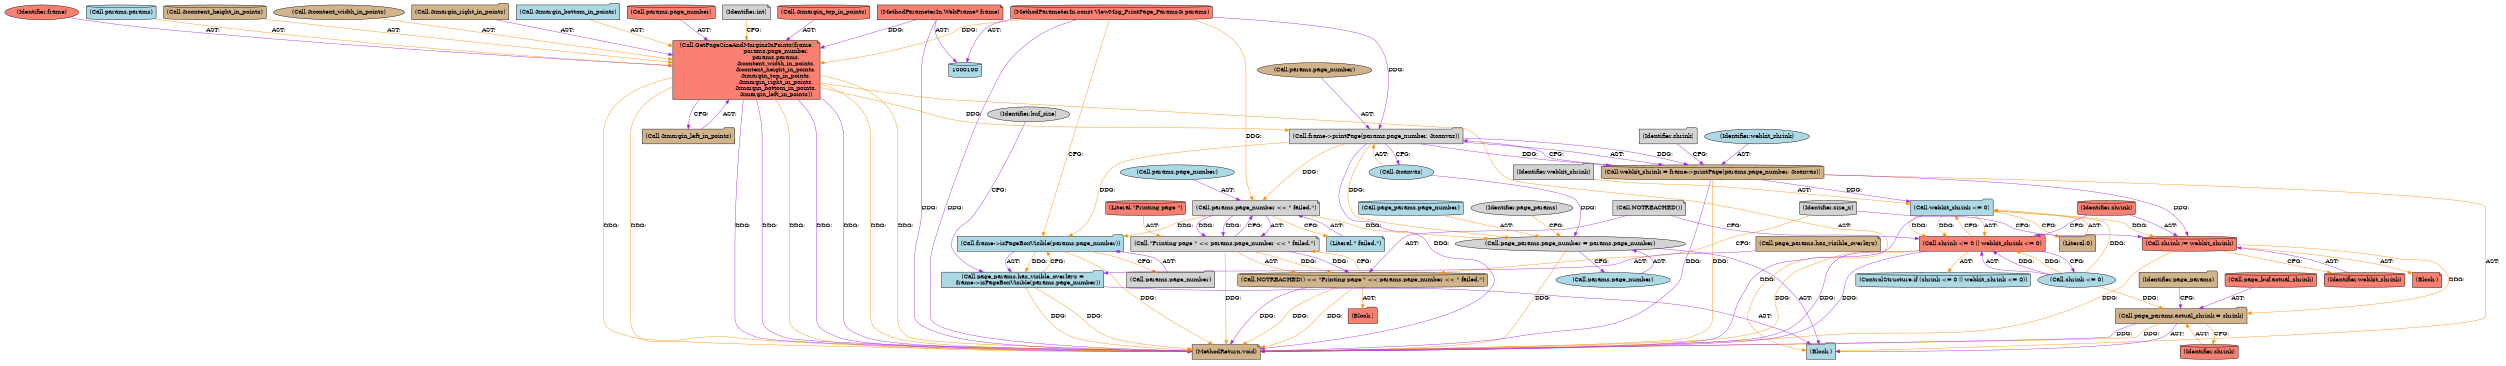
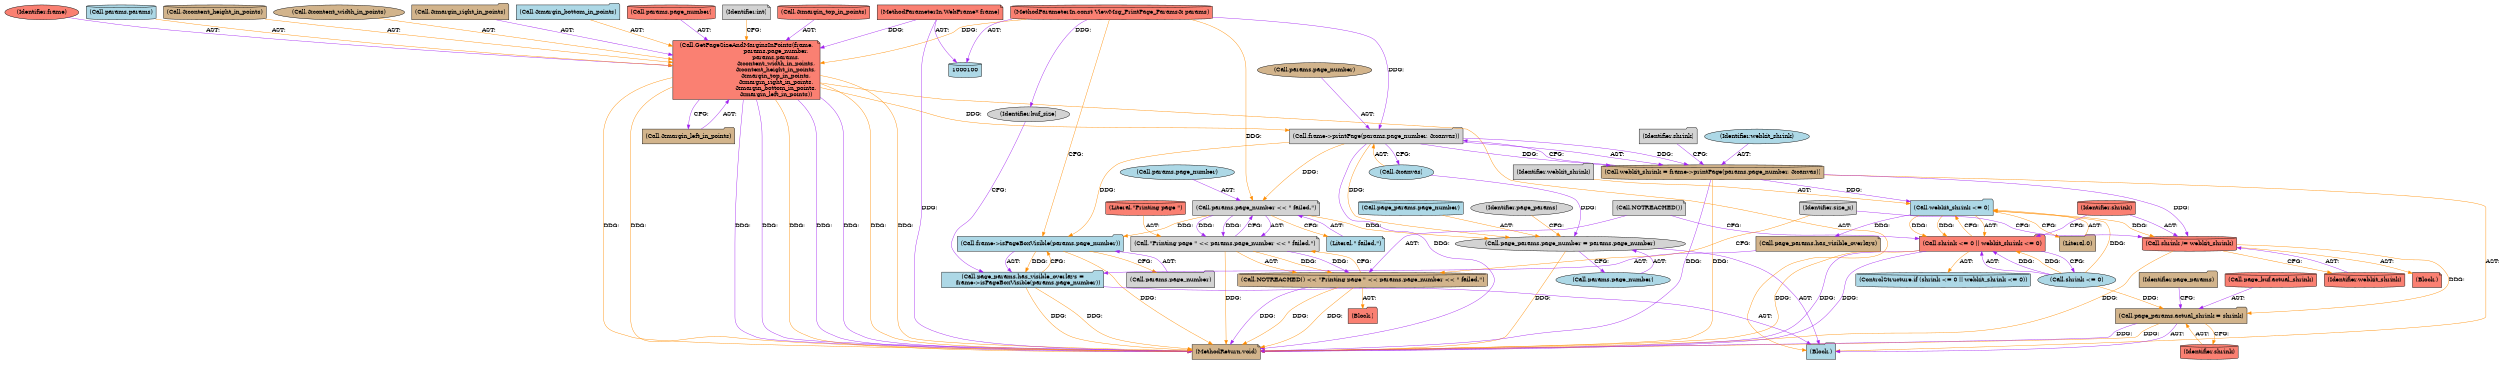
(930, 273) -> (1052, 56)
(1726, 331) -> (1874, 223)
